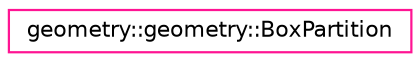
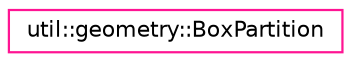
(210, 31) -> (176, 31)
